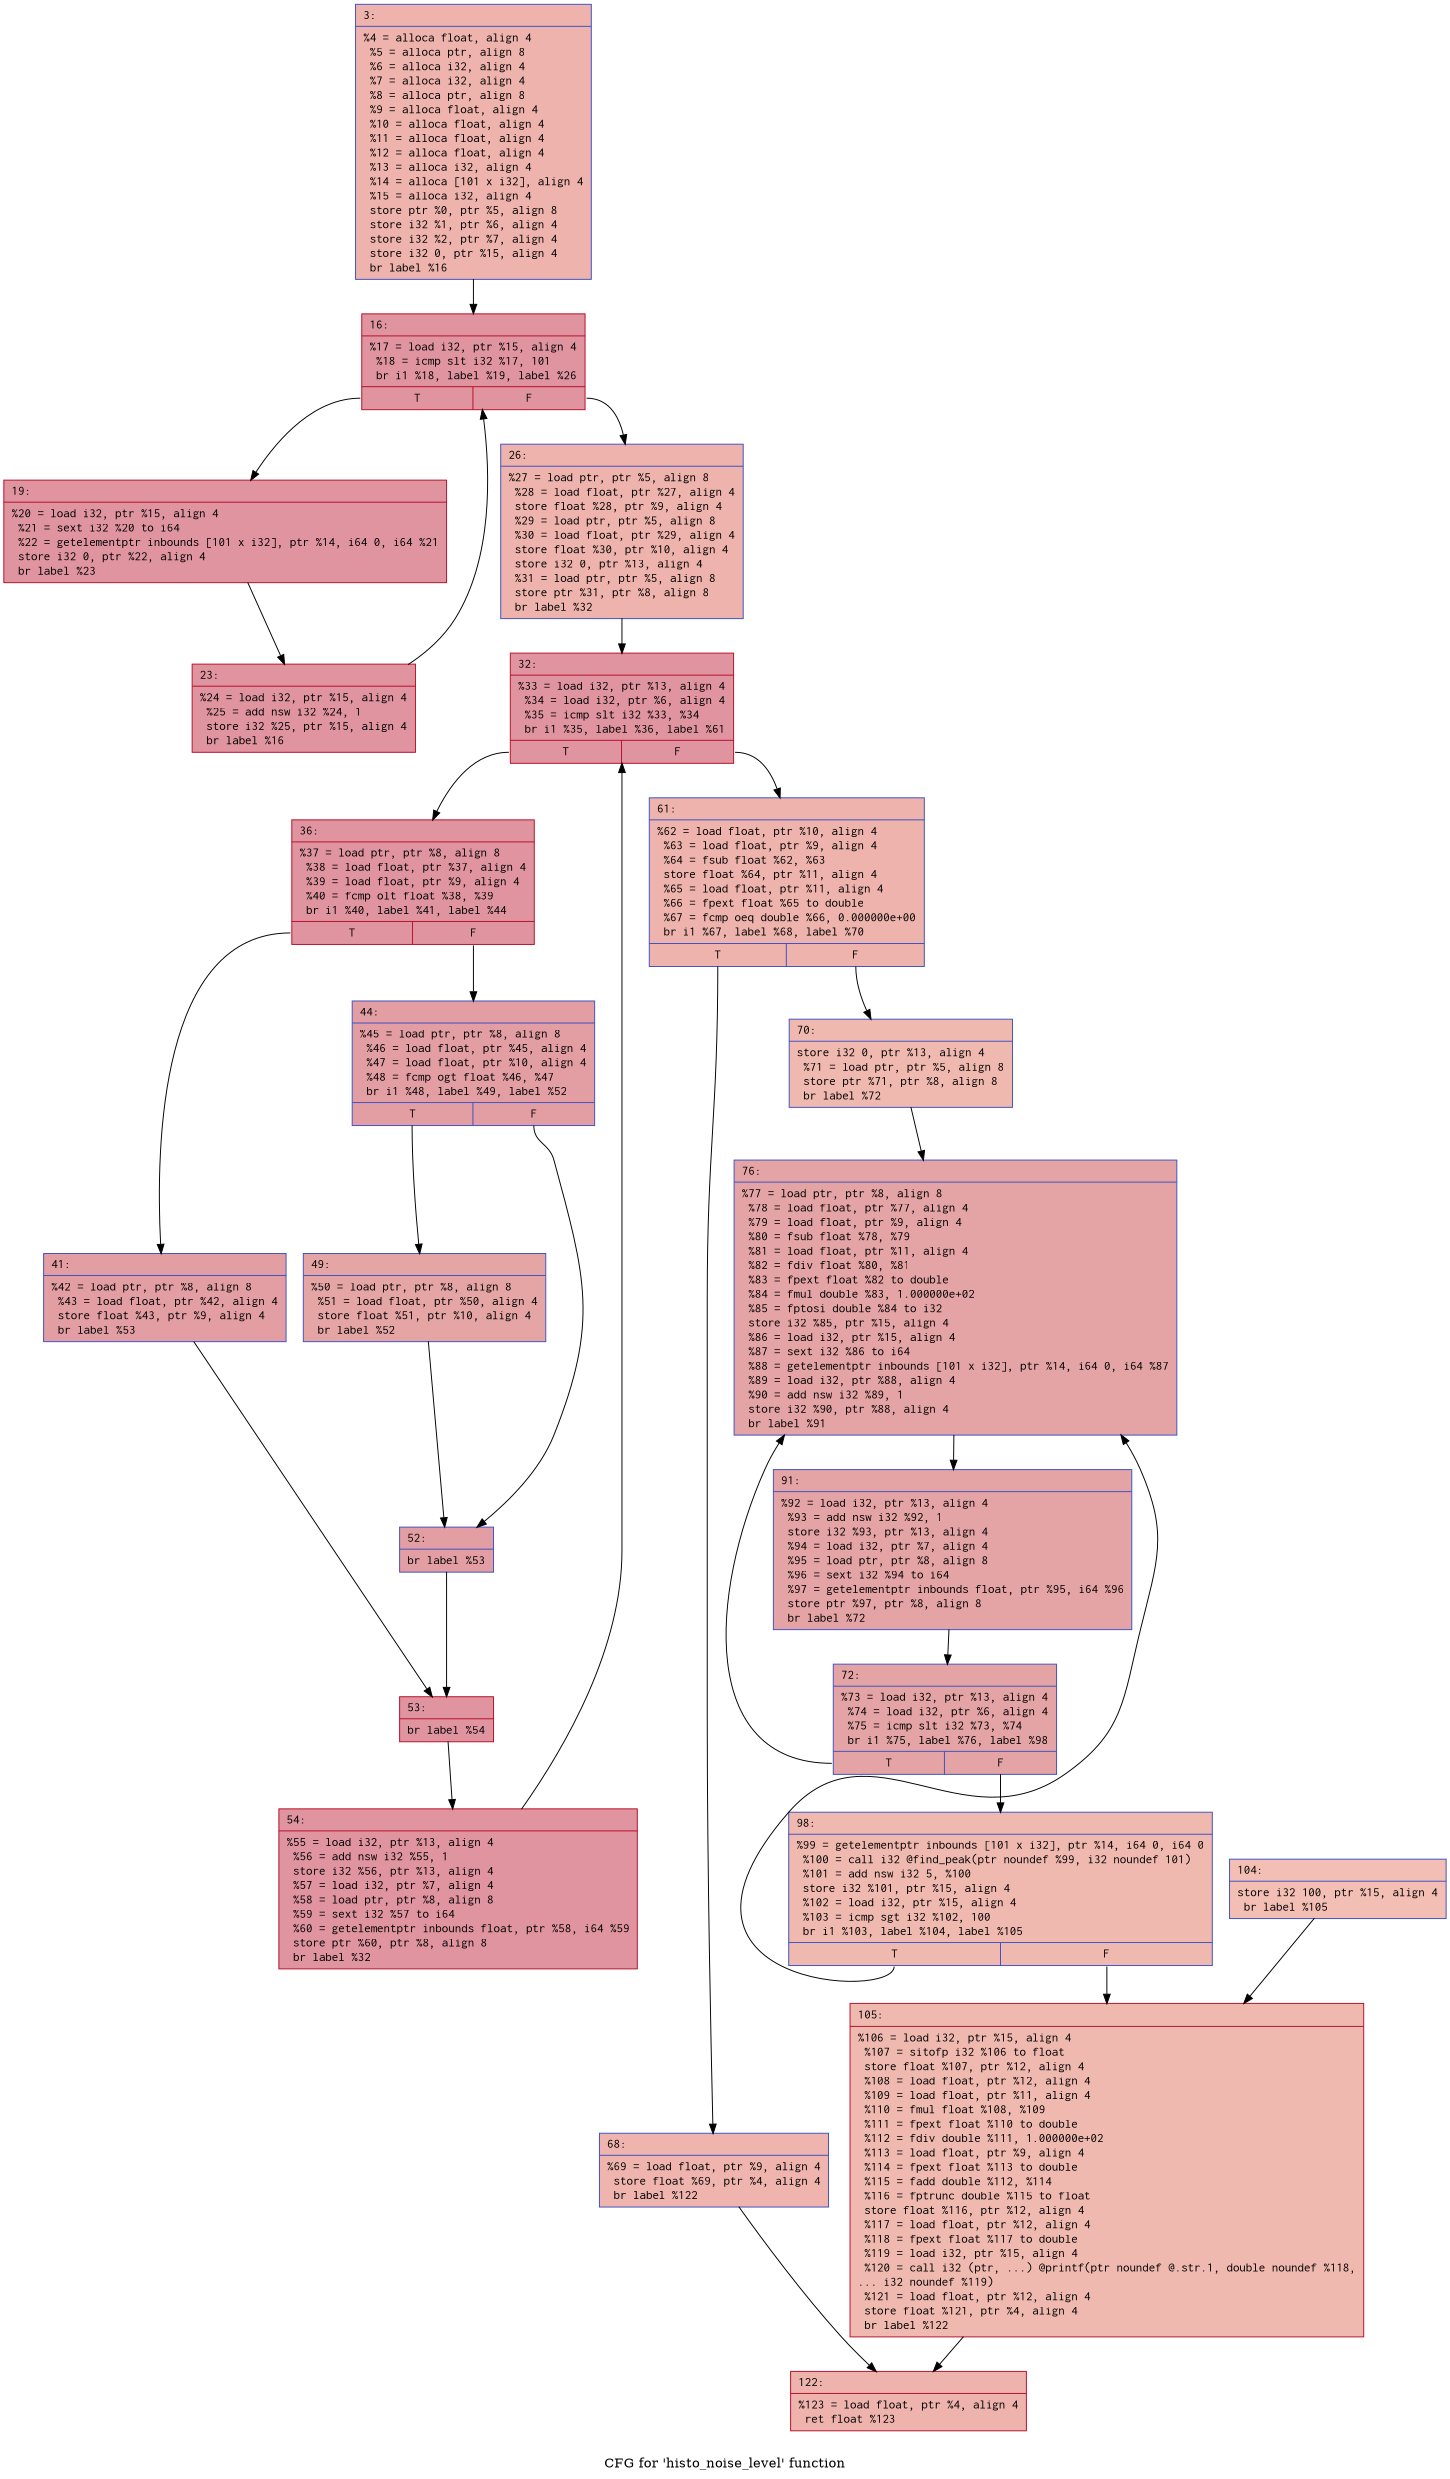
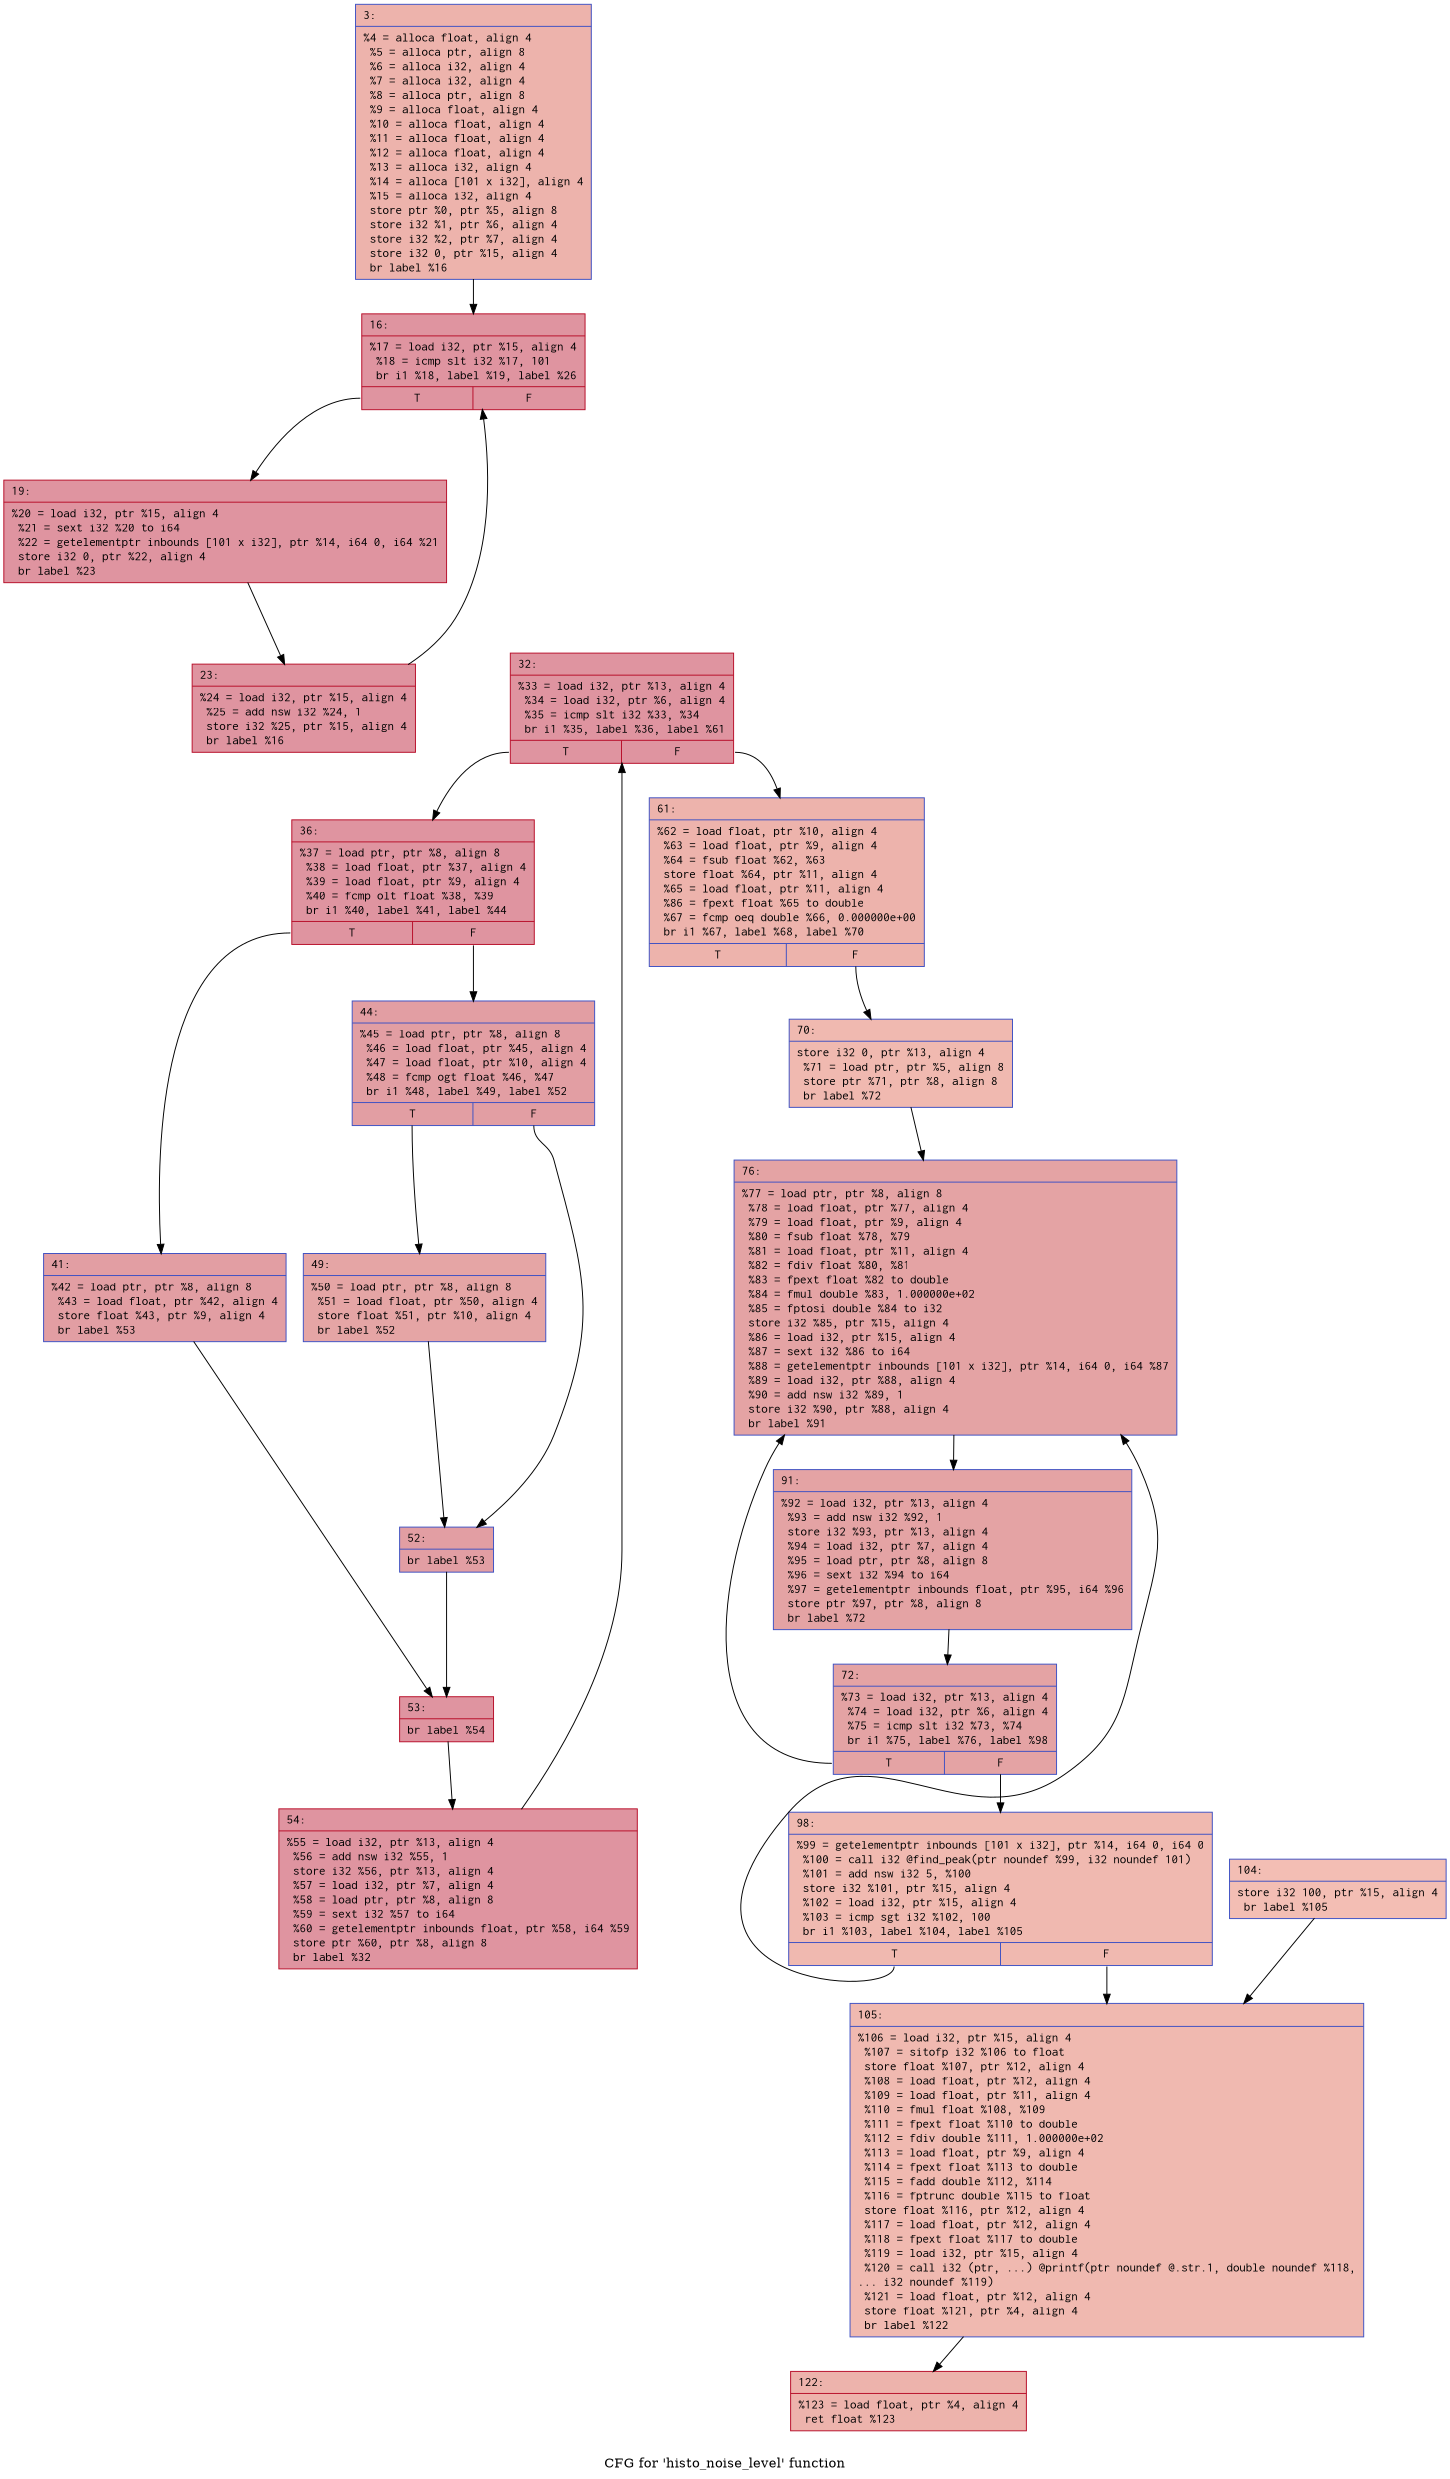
(622, 531) -> none
(761, 903) -> (761, 903)
(714, 2170) -> none
(1107, 2170) -> (1107, 2170)
